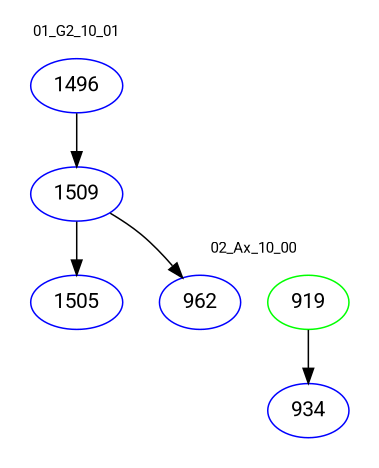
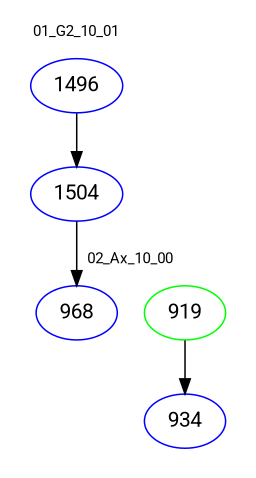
(77, 194) -> (77, 194)
(77, 302) -> none
(200, 302) -> (77, 313)
